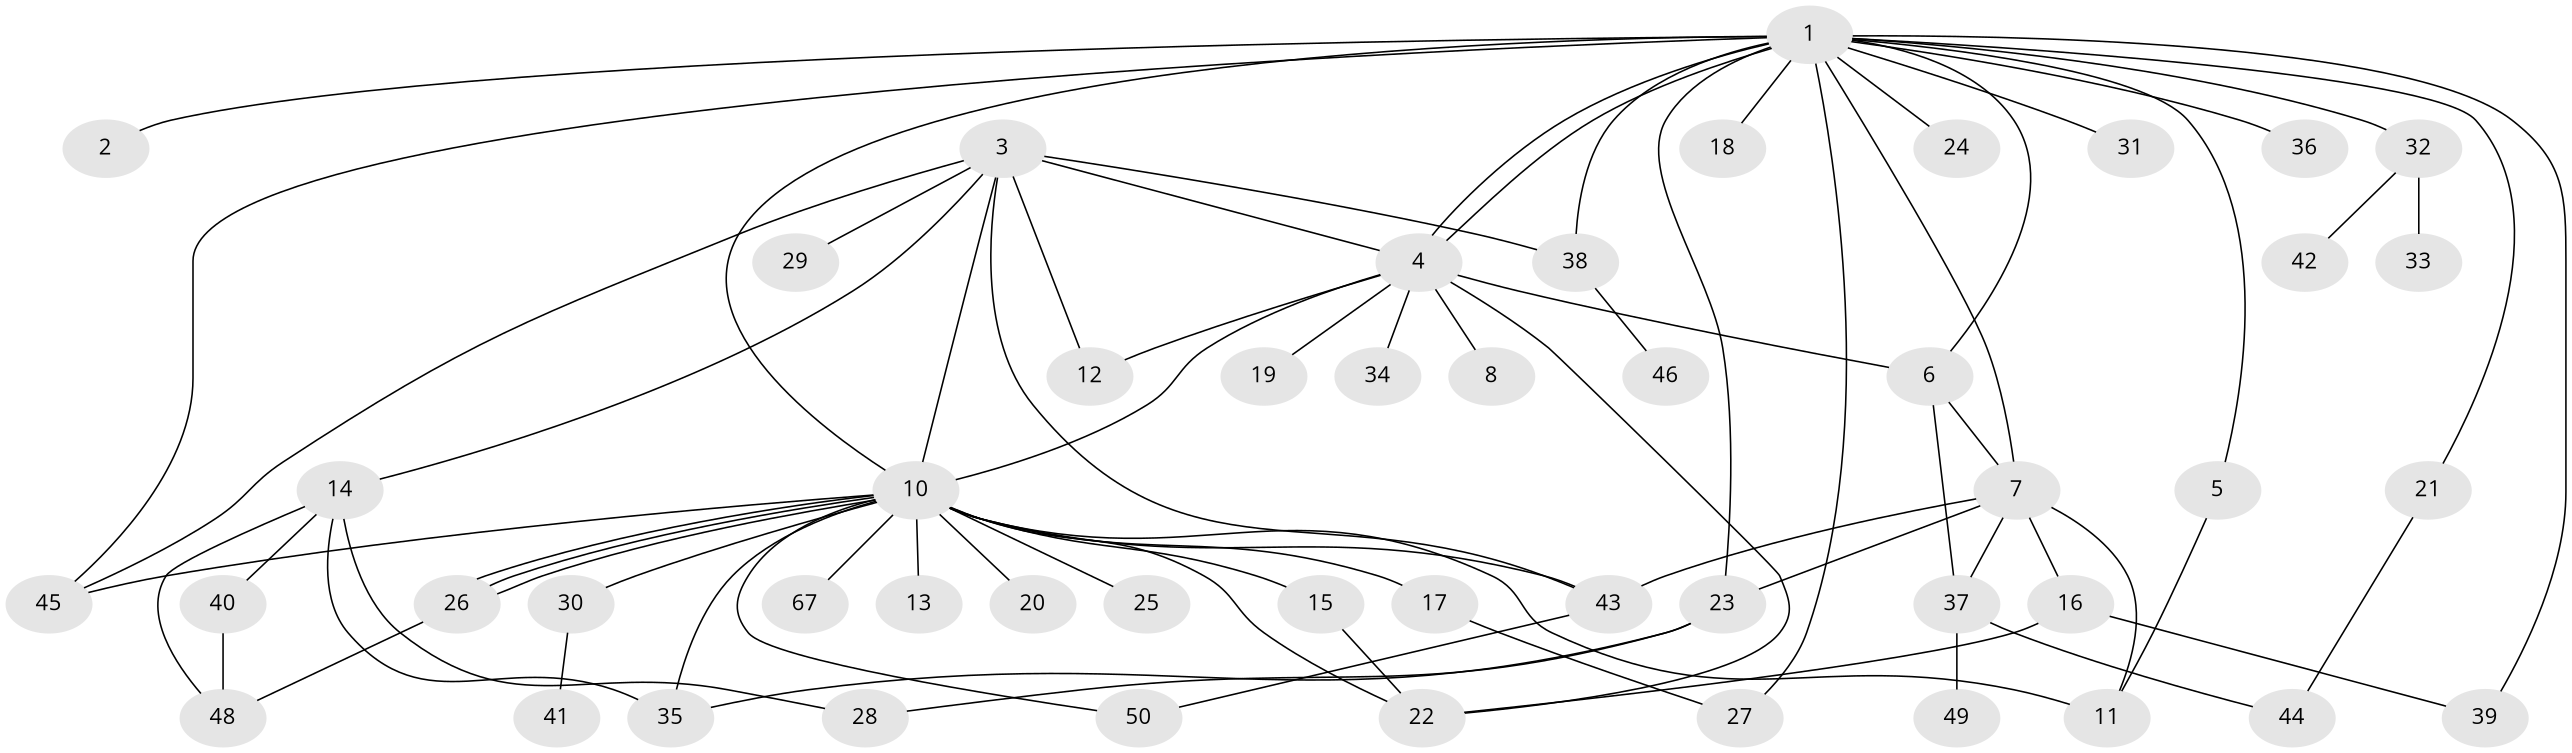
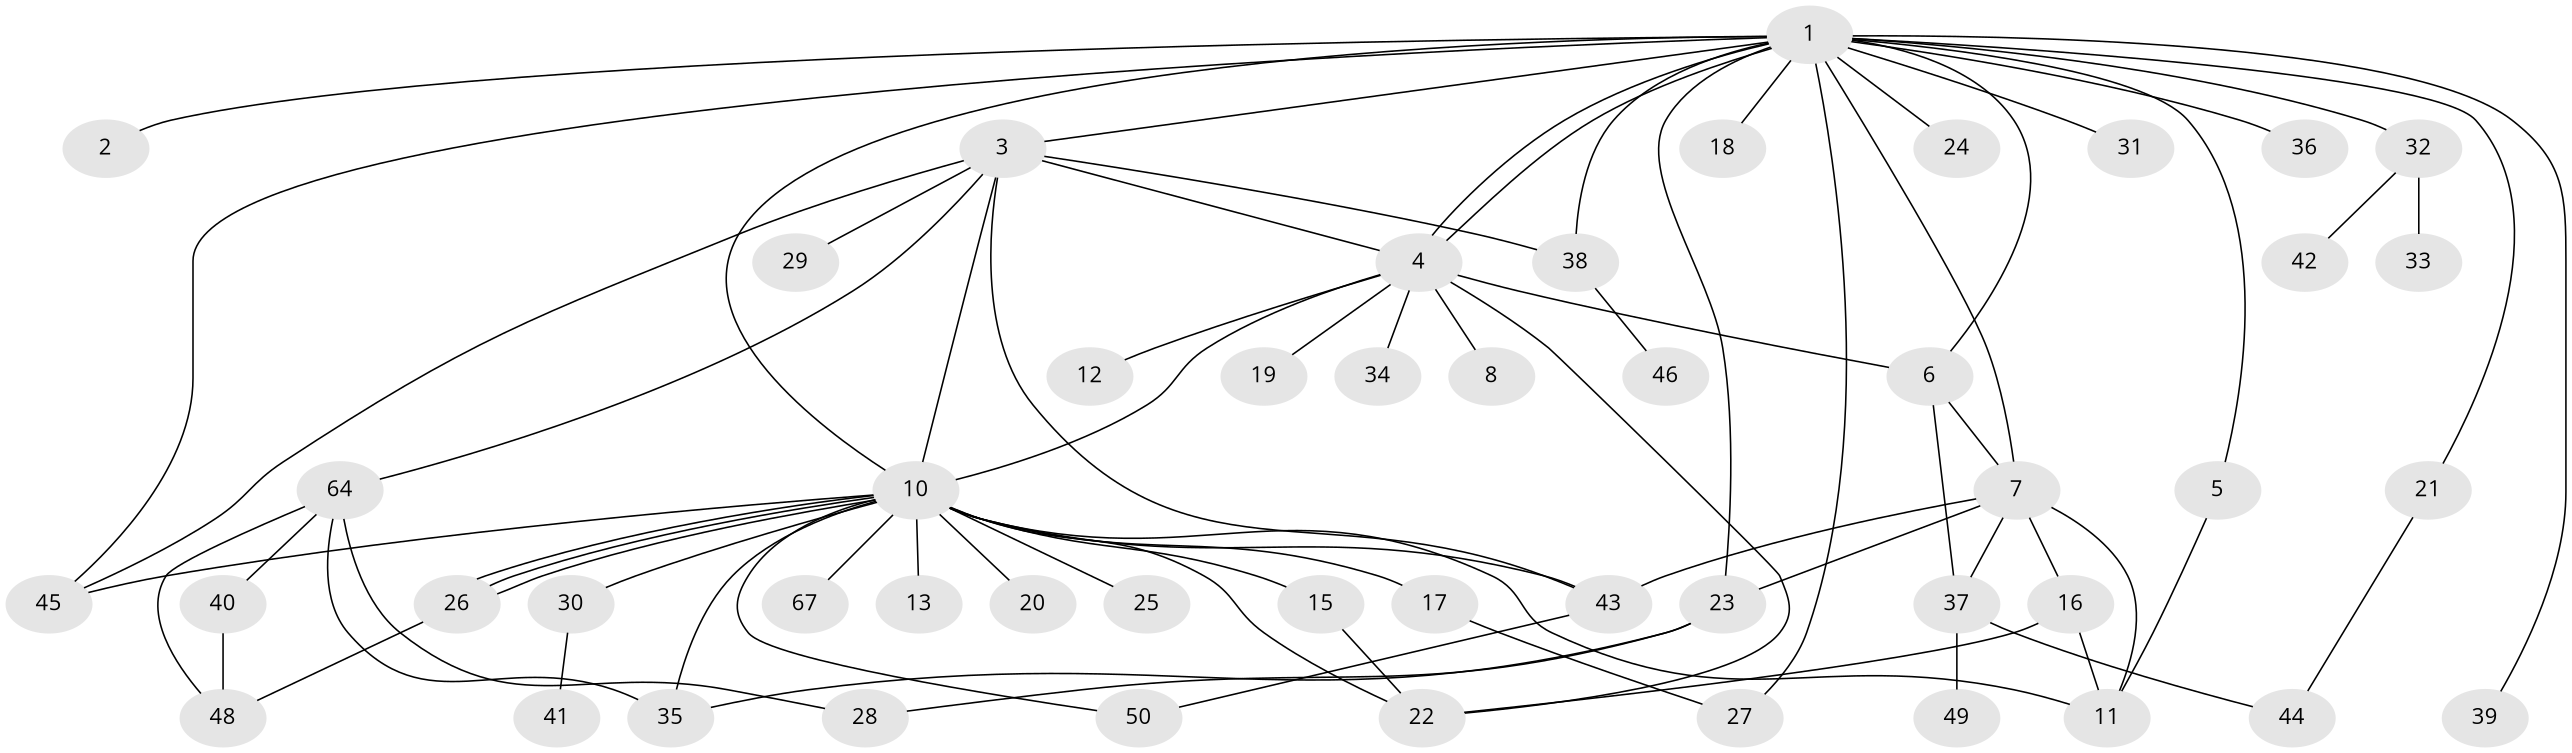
(1046, 262) -> (1406, 92)
(340, 490) -> (340, 490)
(2278, 661) -> (2092, 671)
